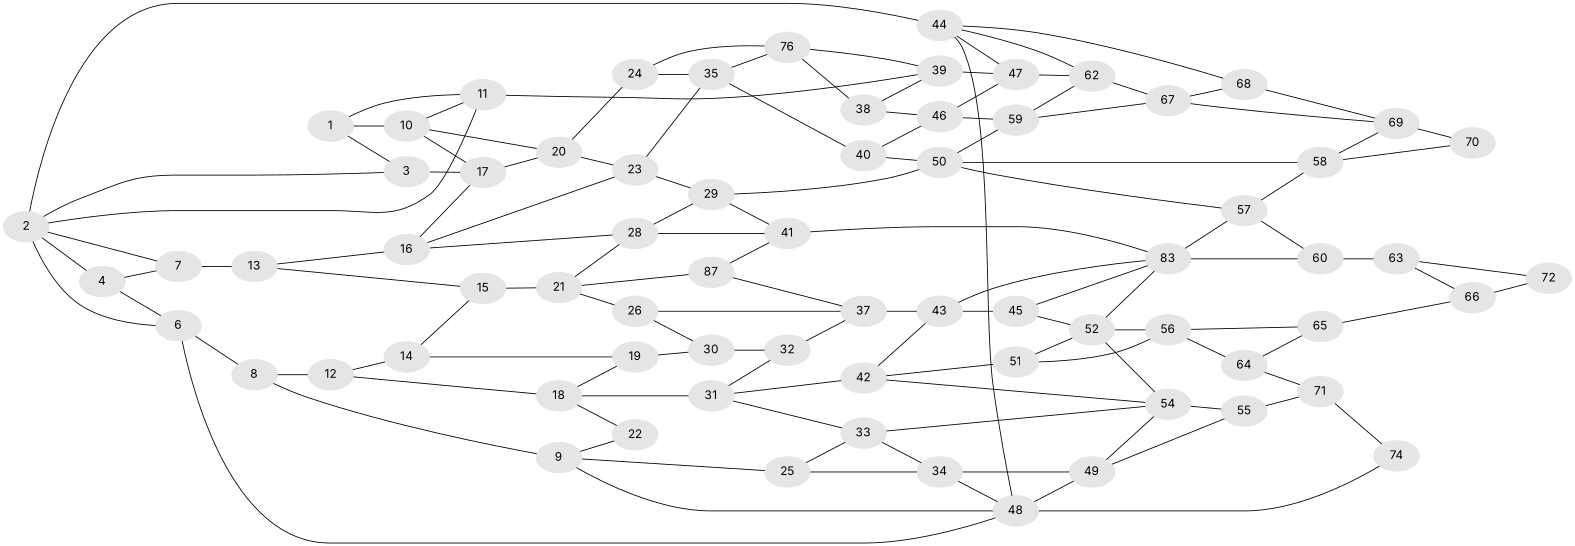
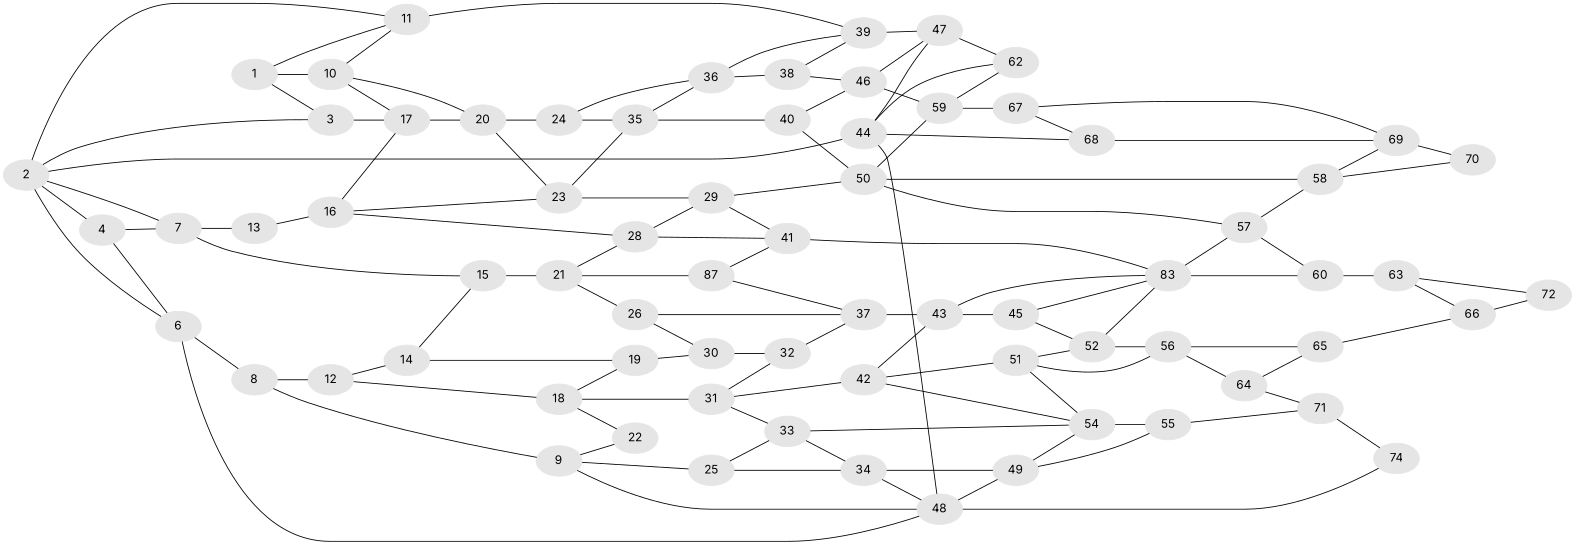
(787, 47) -> (711, 78)
(1130, 88) -> none
(369, 277) -> (326, 268)
(1130, 367) -> (1054, 392)
